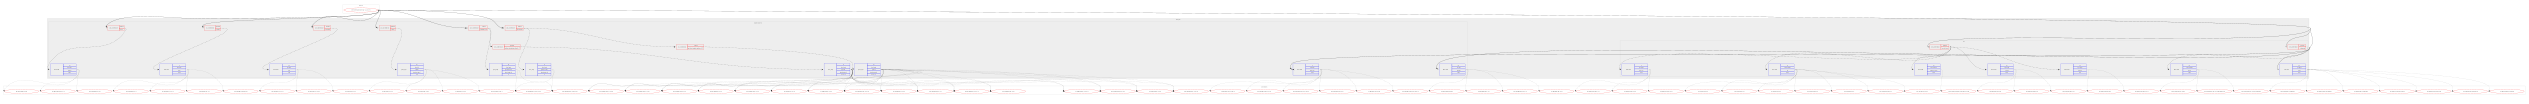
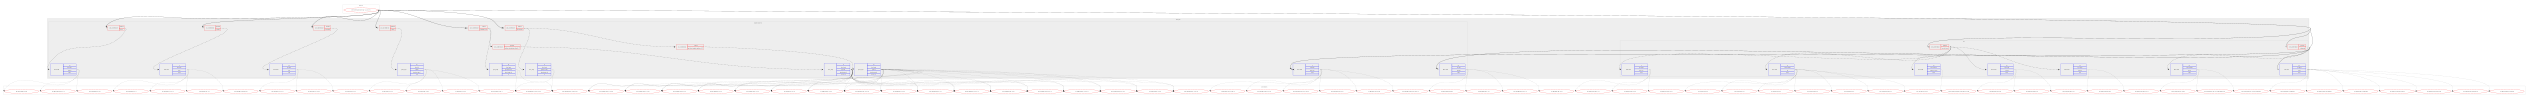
none -> (1045, 91)
